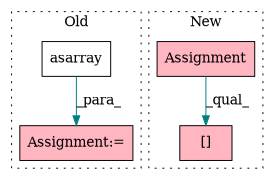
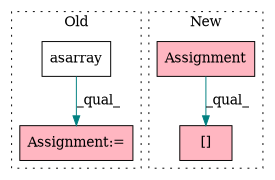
(99, 101) -> (99, 101)
